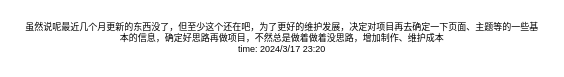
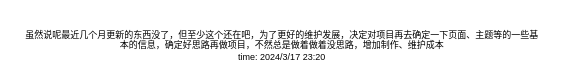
(282, 38) -> (282, 45)
